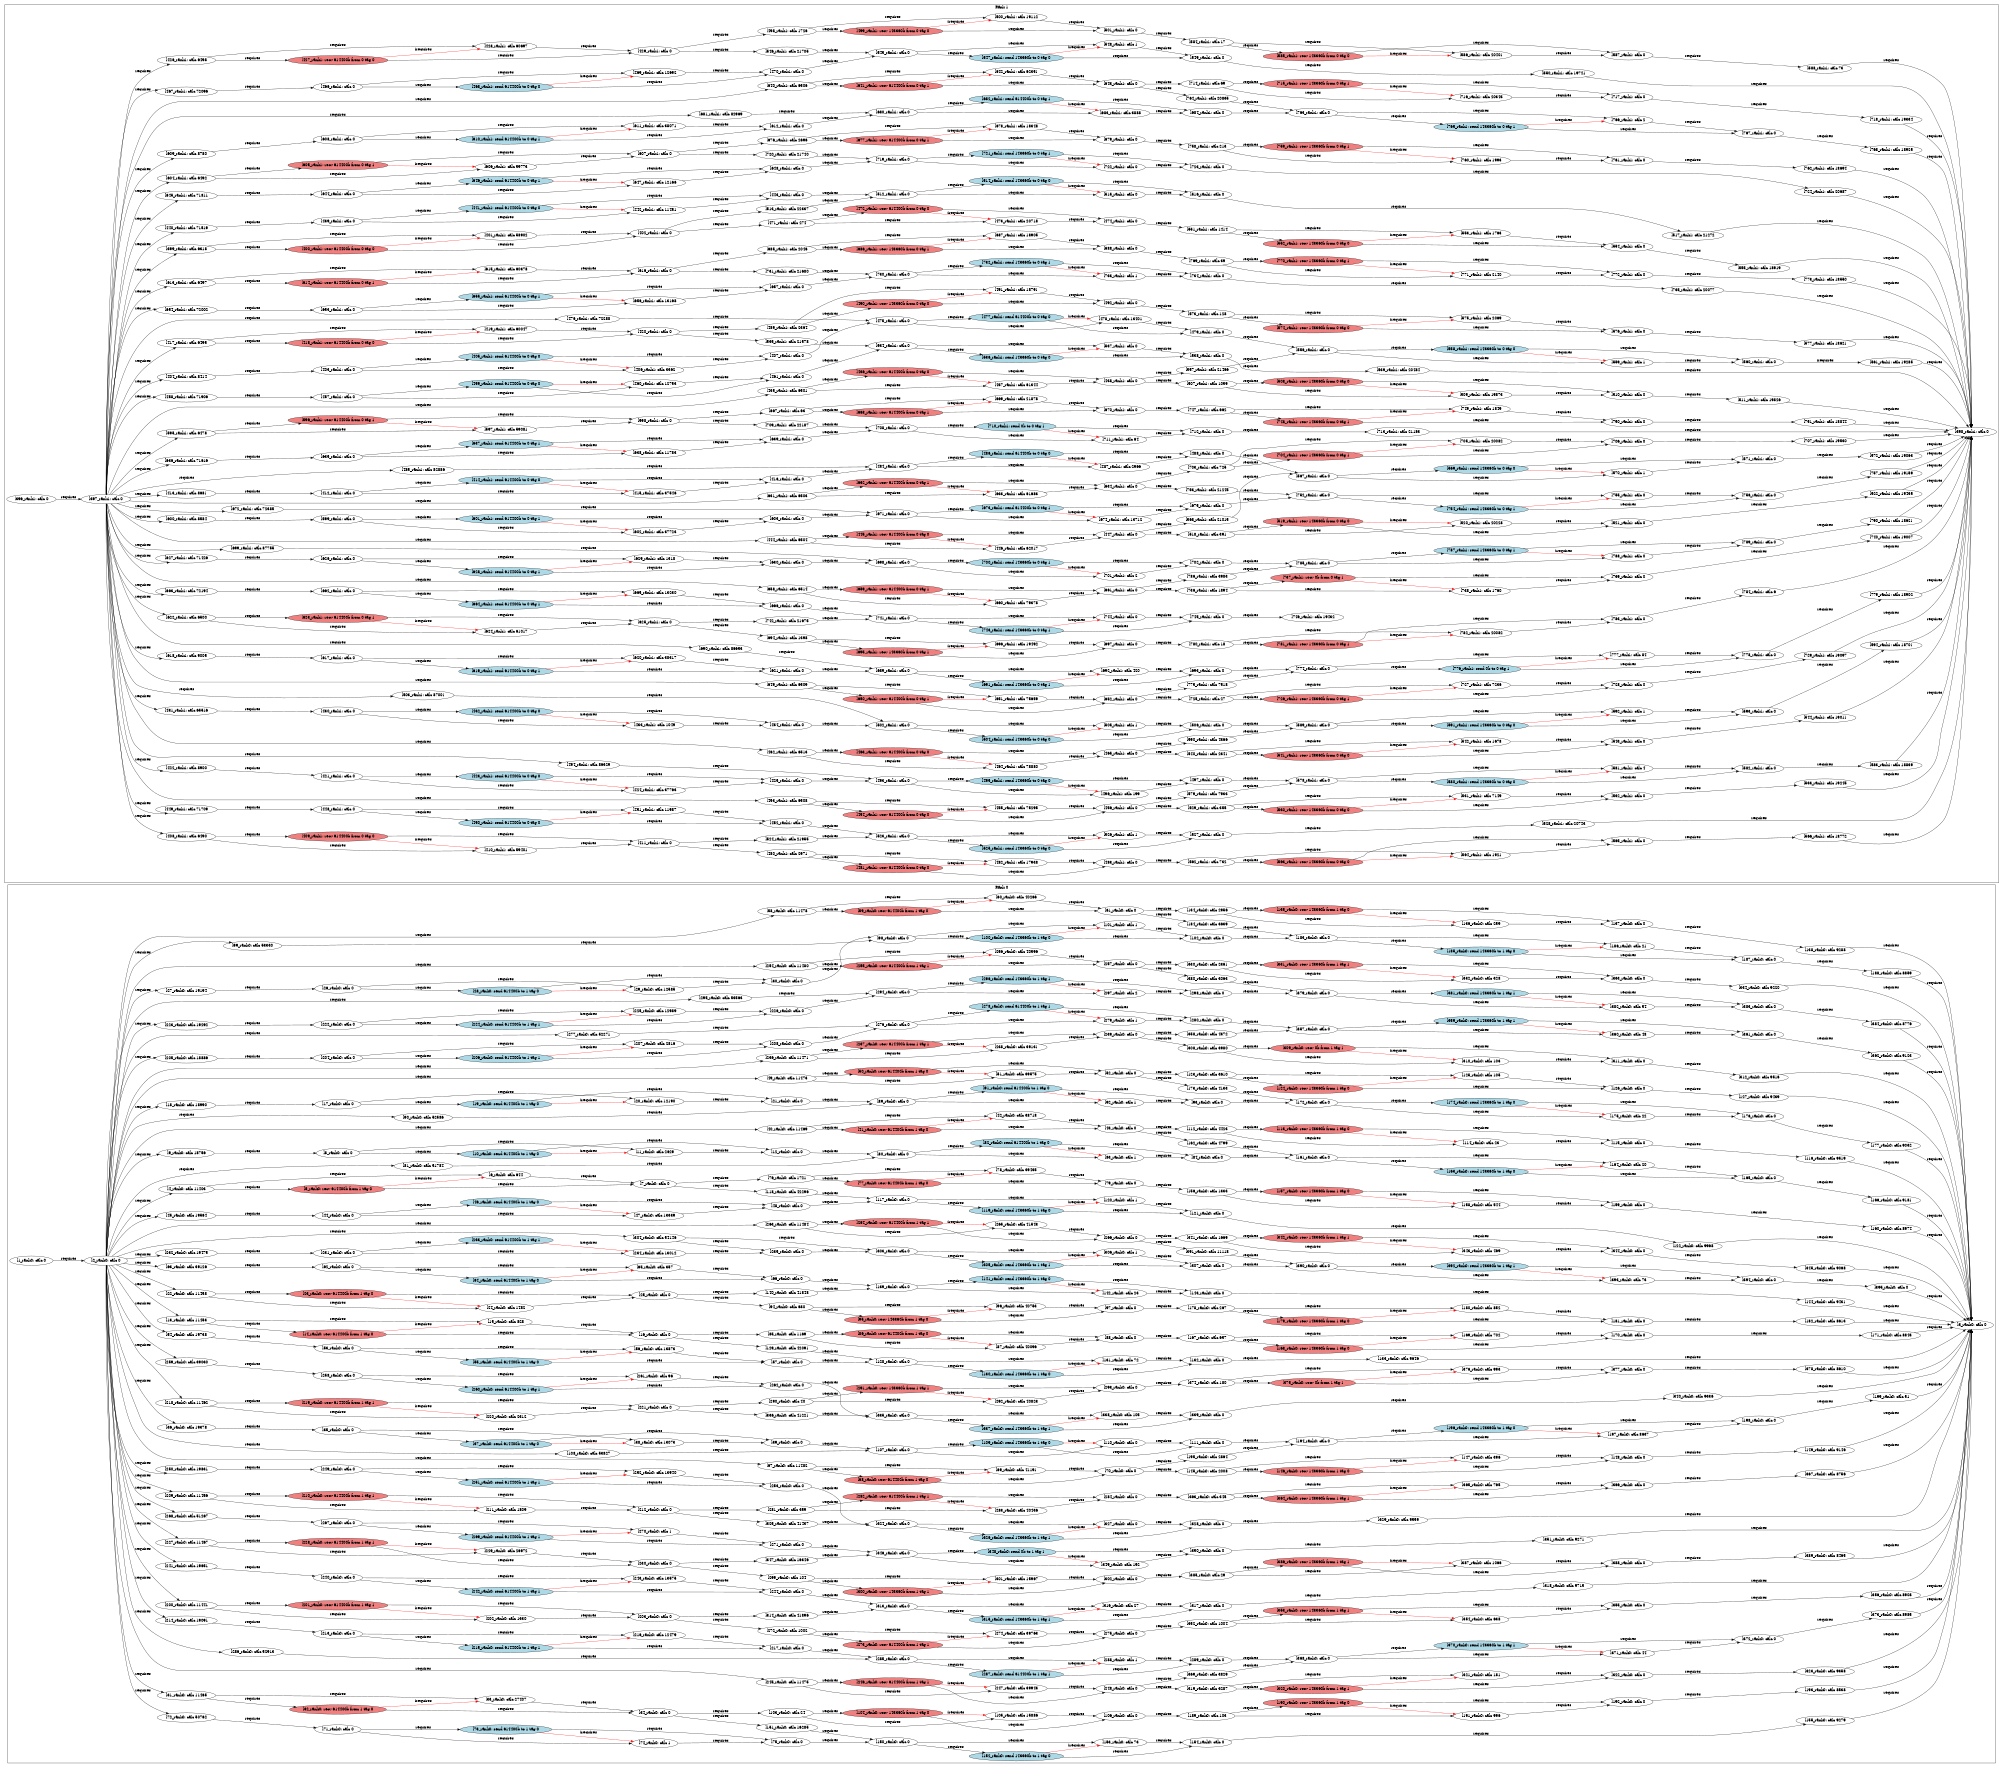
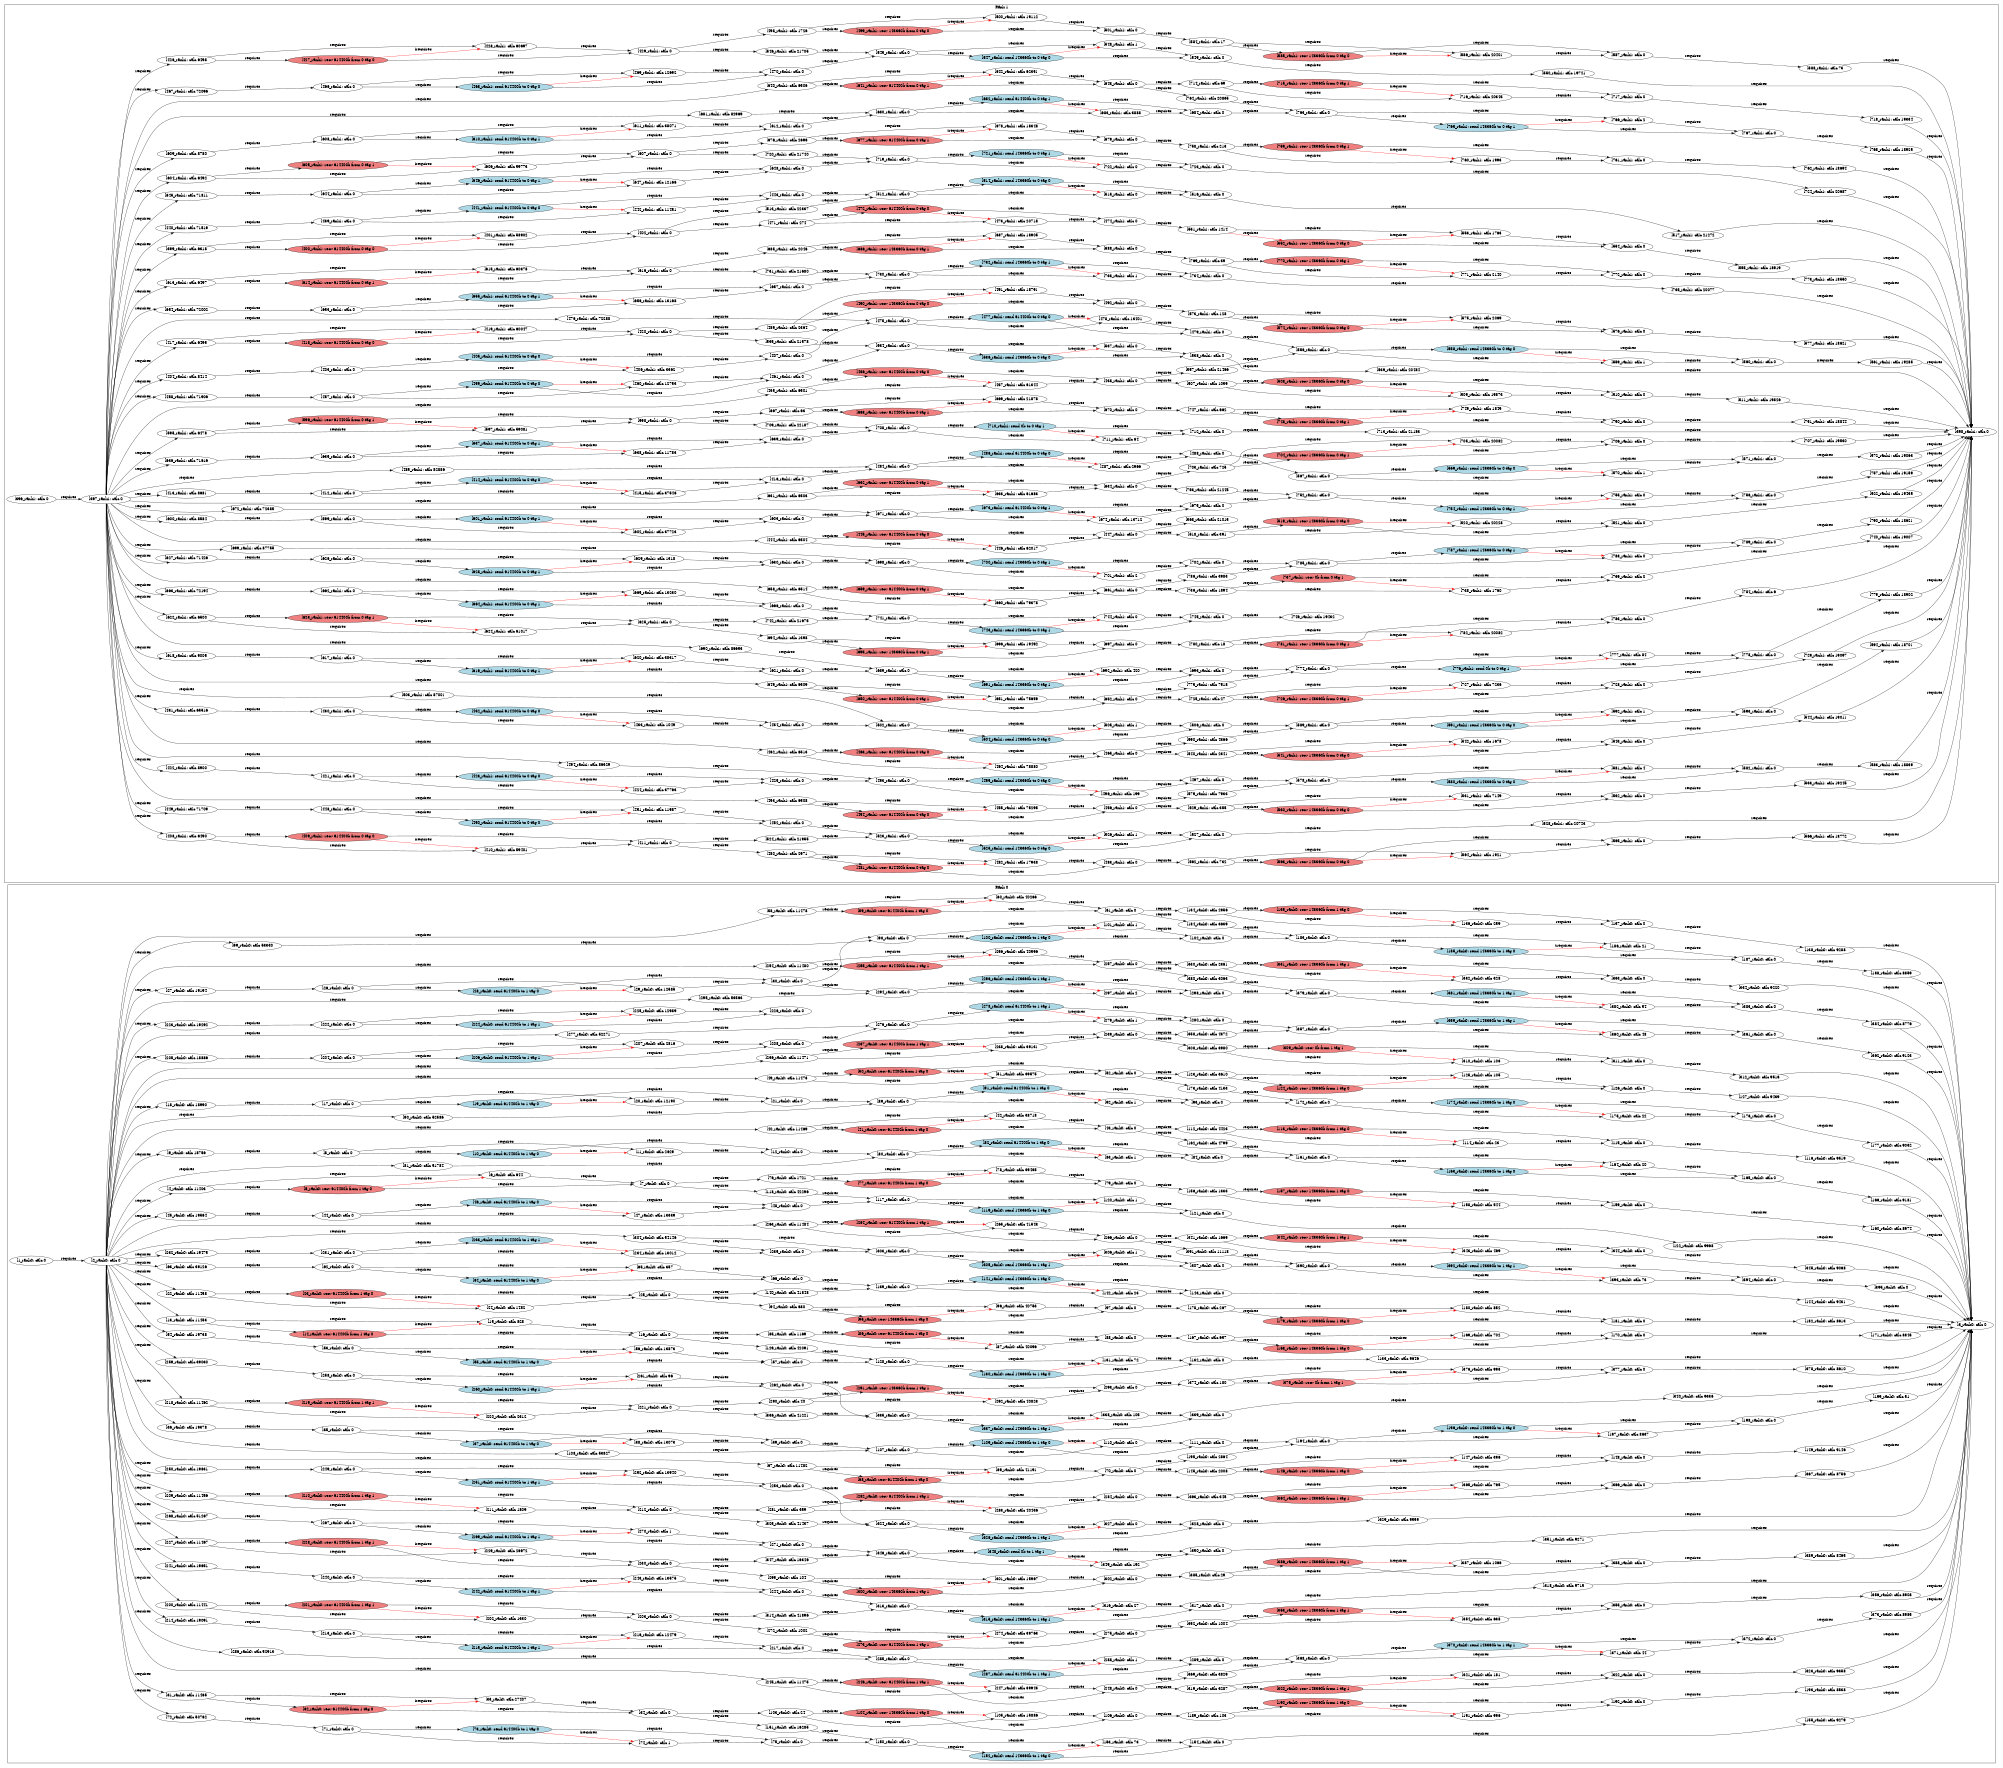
(1254, 237) -> (1254, 237)
(1249, 483) -> none
(839, 1002) -> (836, 988)
